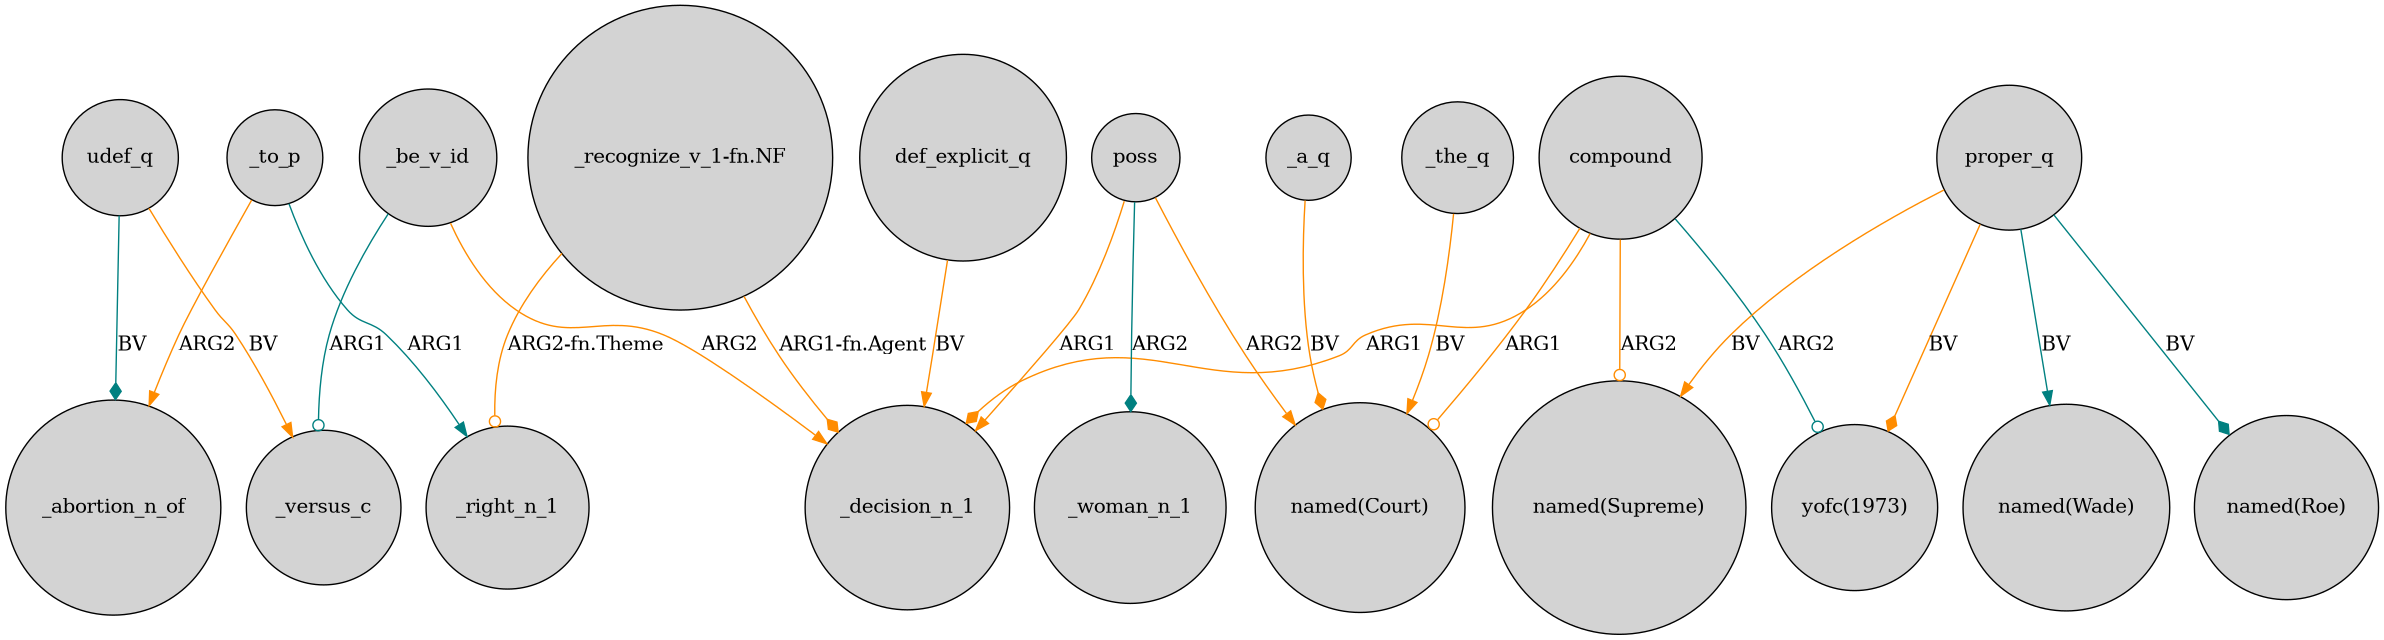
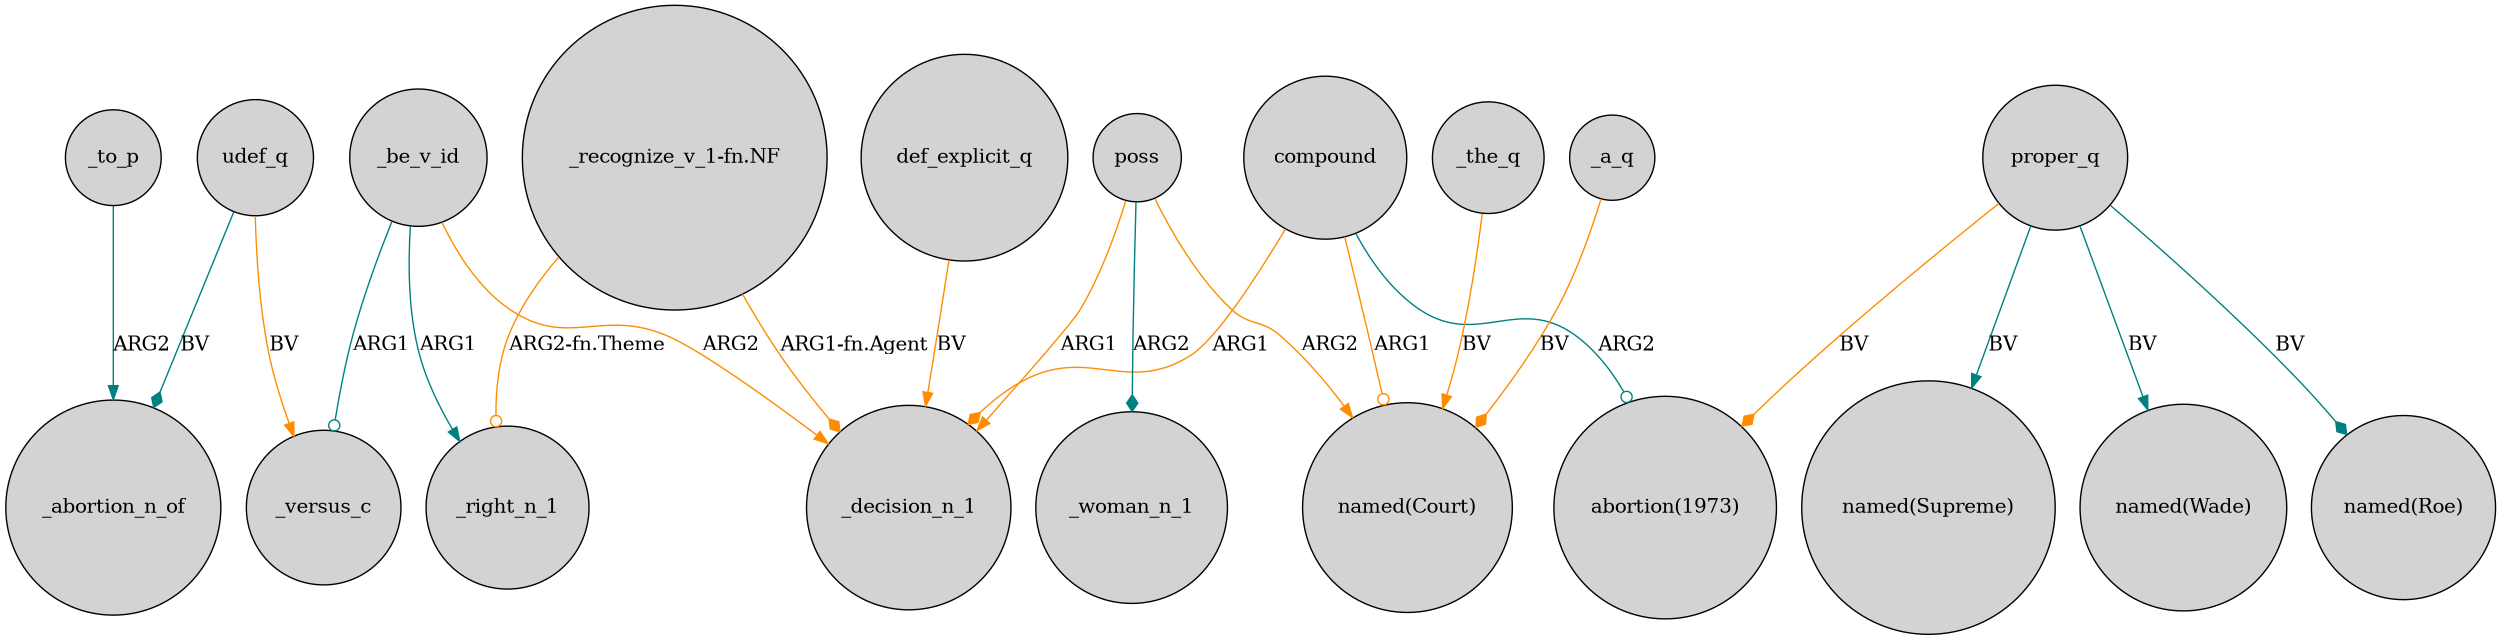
(1805, 273) -> (2004, 300)
(197, 299) -> (113, 296)
(1620, 304) -> none
(364, 322) -> (415, 331)
(1855, 508) -> (1665, 508)
